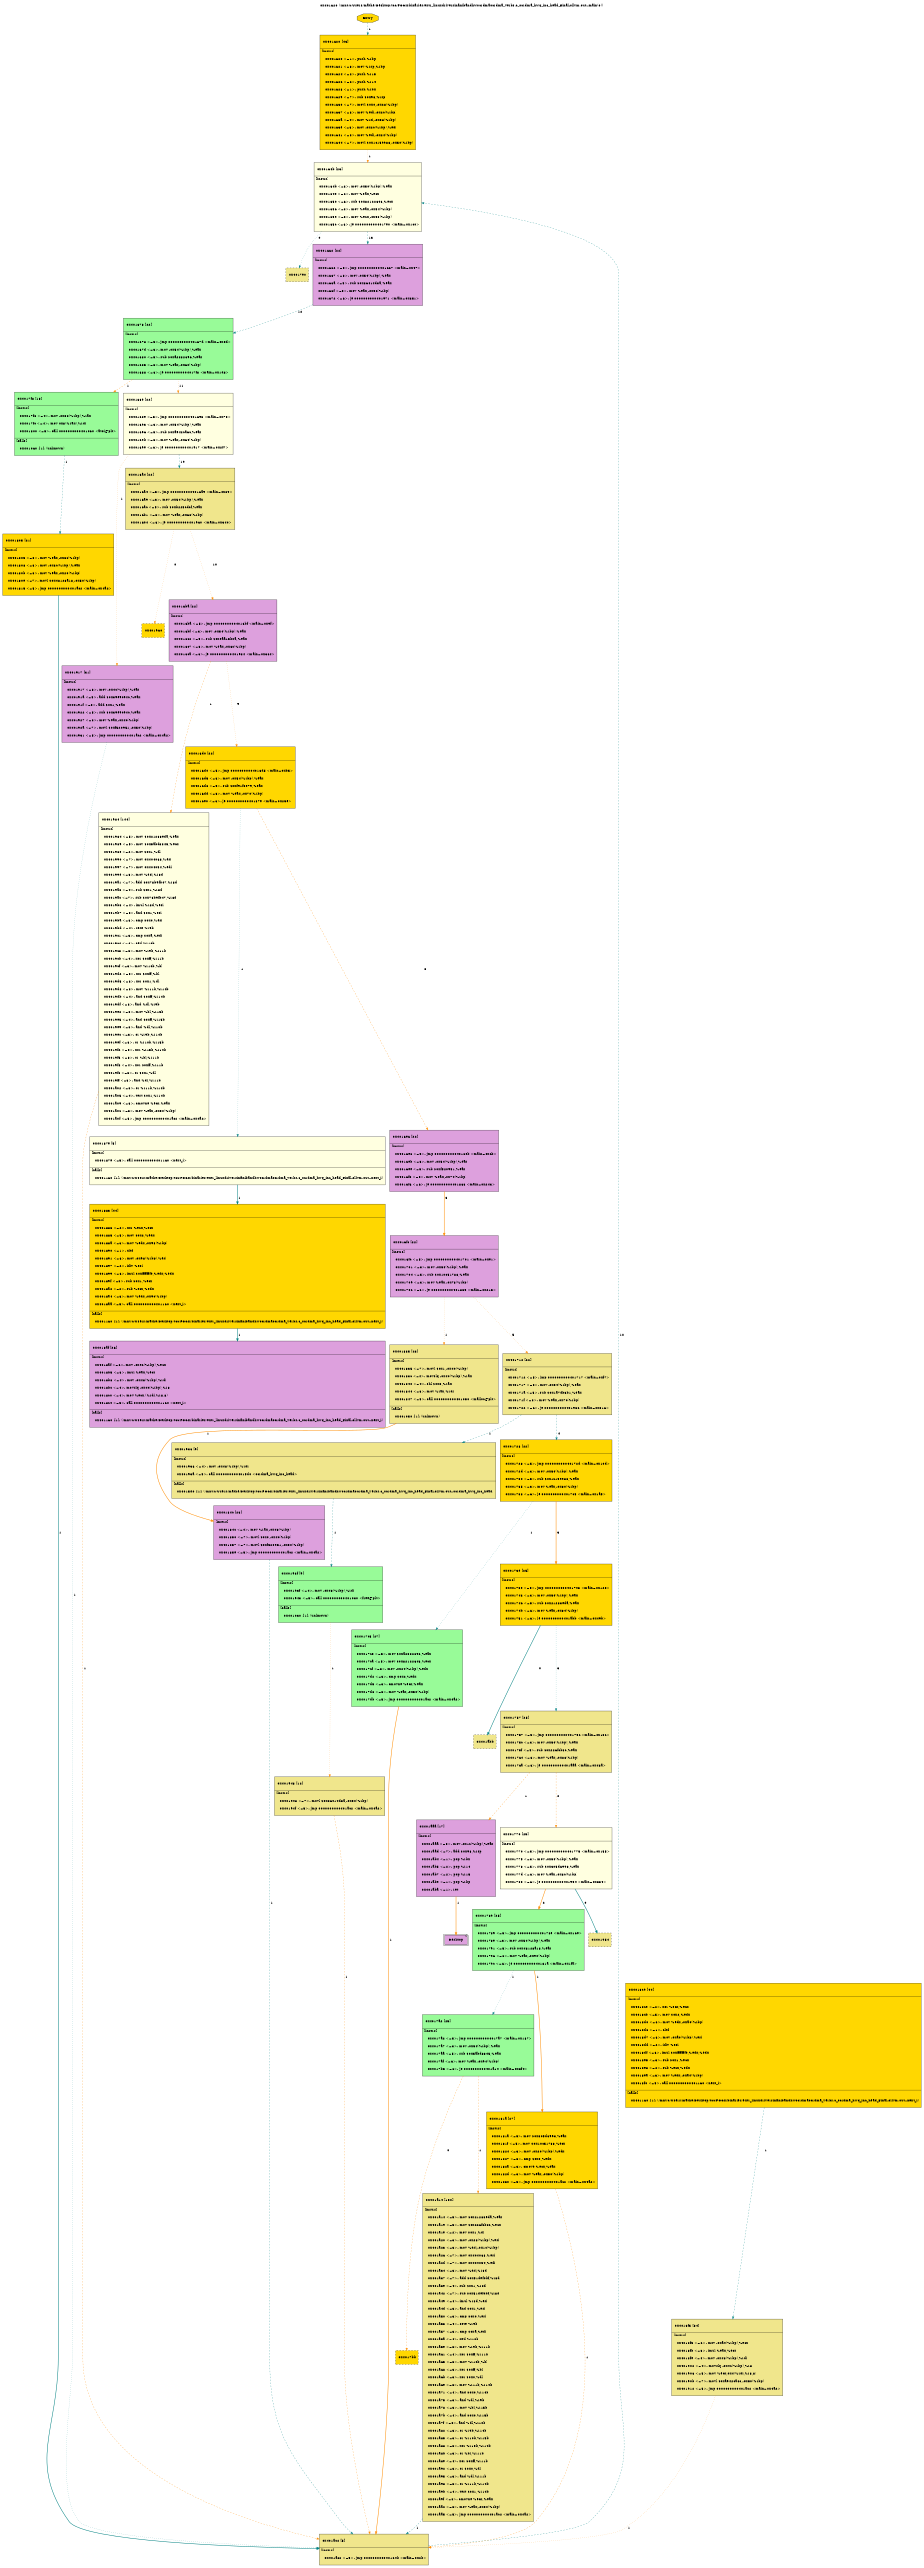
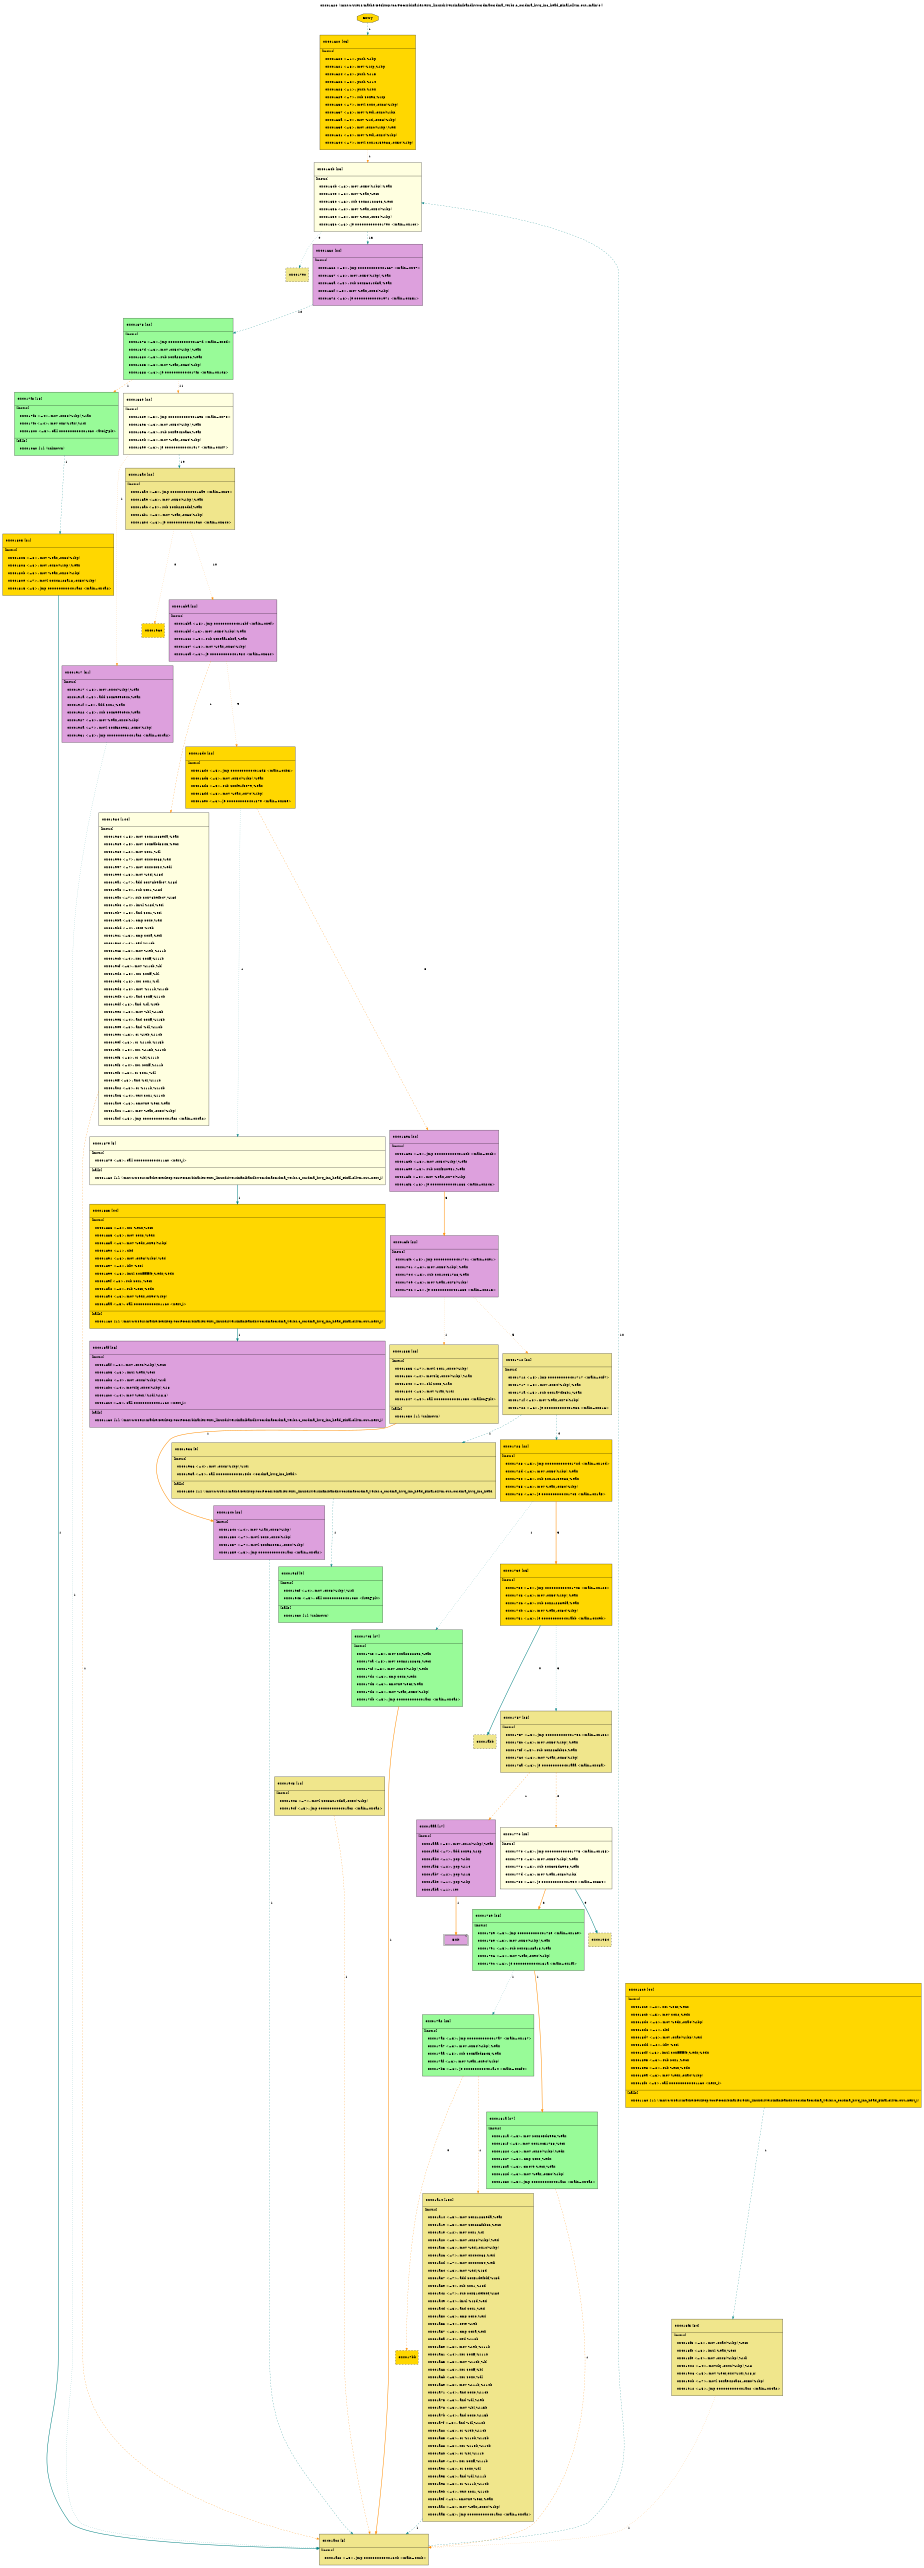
(330, 1699) -> none
(456, 1940) -> (456, 1940)
(542, 2151) -> (542, 2151)
